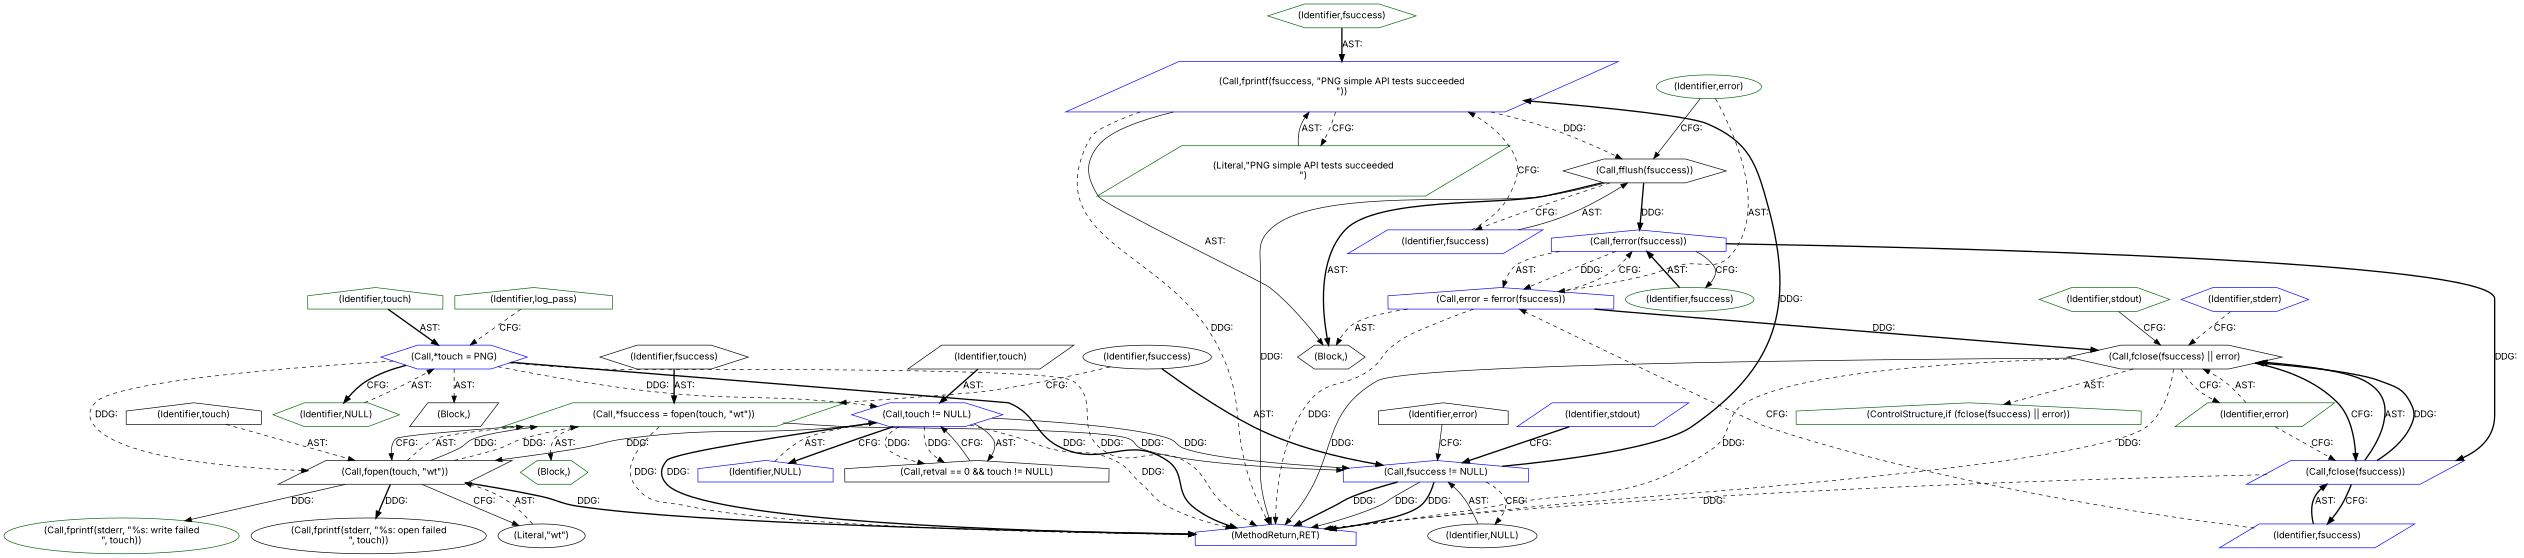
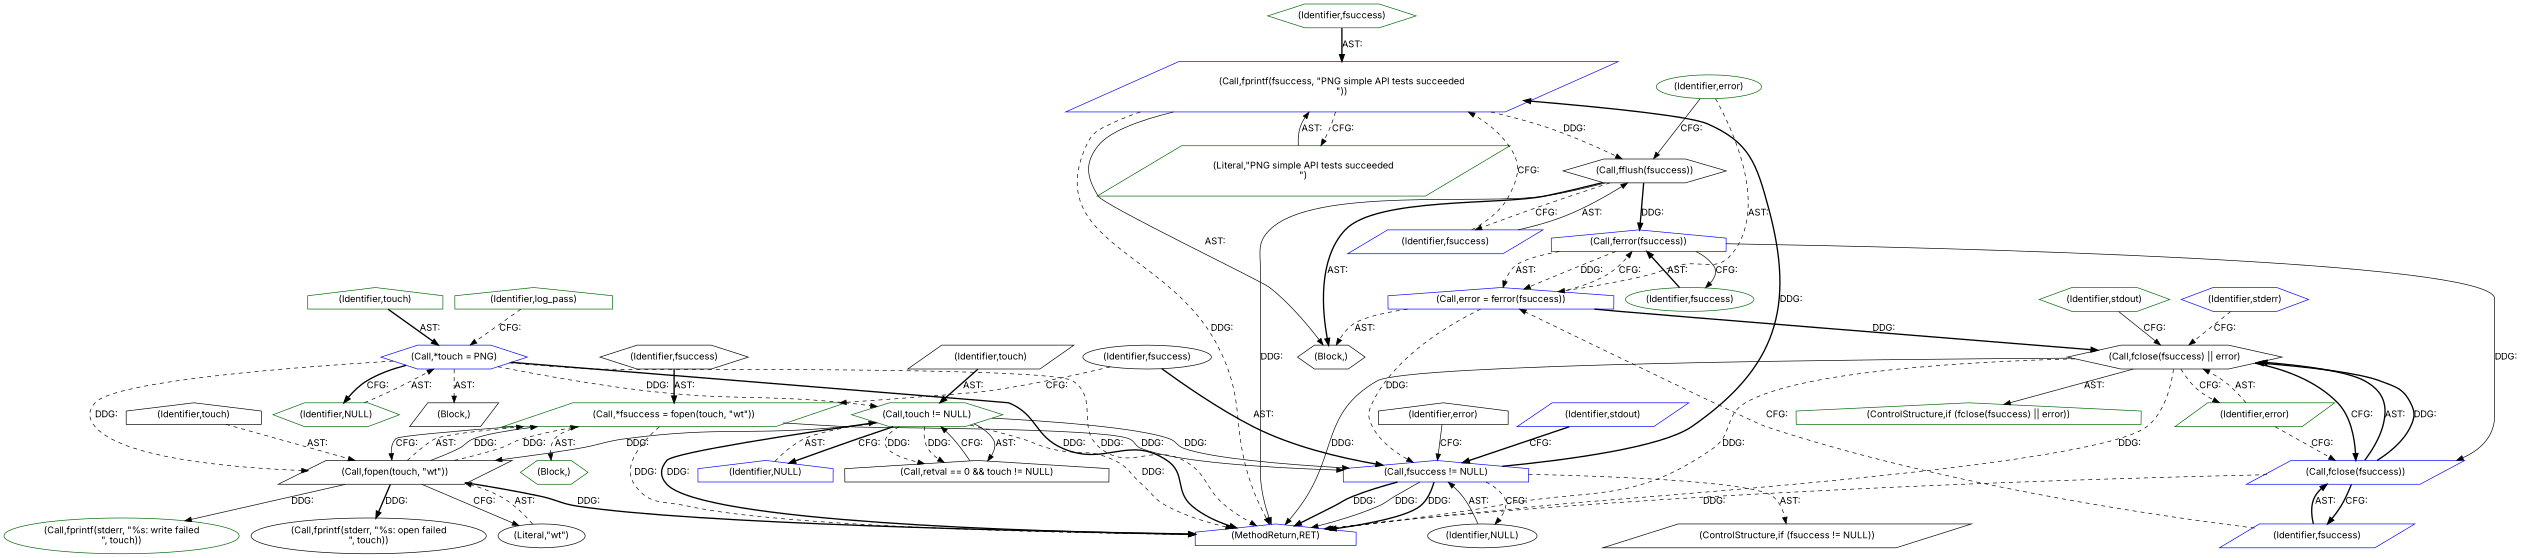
(2199, 259) -> (2199, 259)
(1338, 384) -> (1392, 373)
(2072, 386) -> (2072, 386)
(927, 415) -> (927, 415)
none -> (1787, 536)
